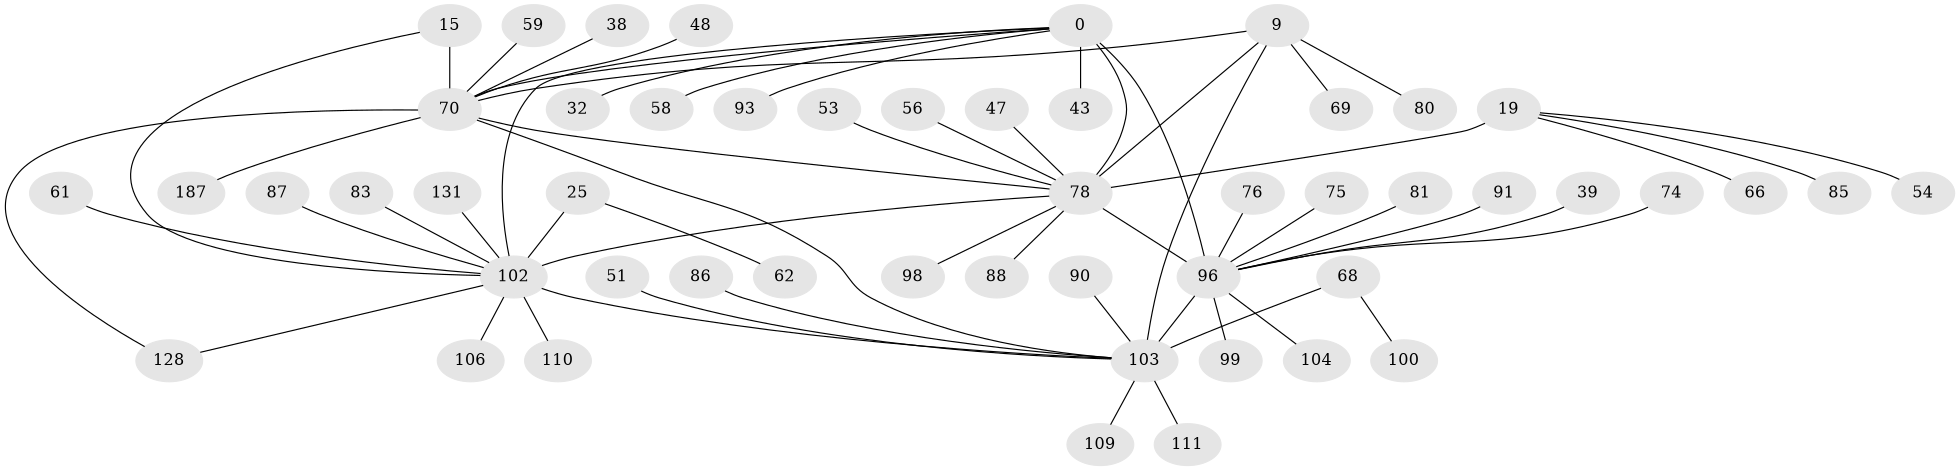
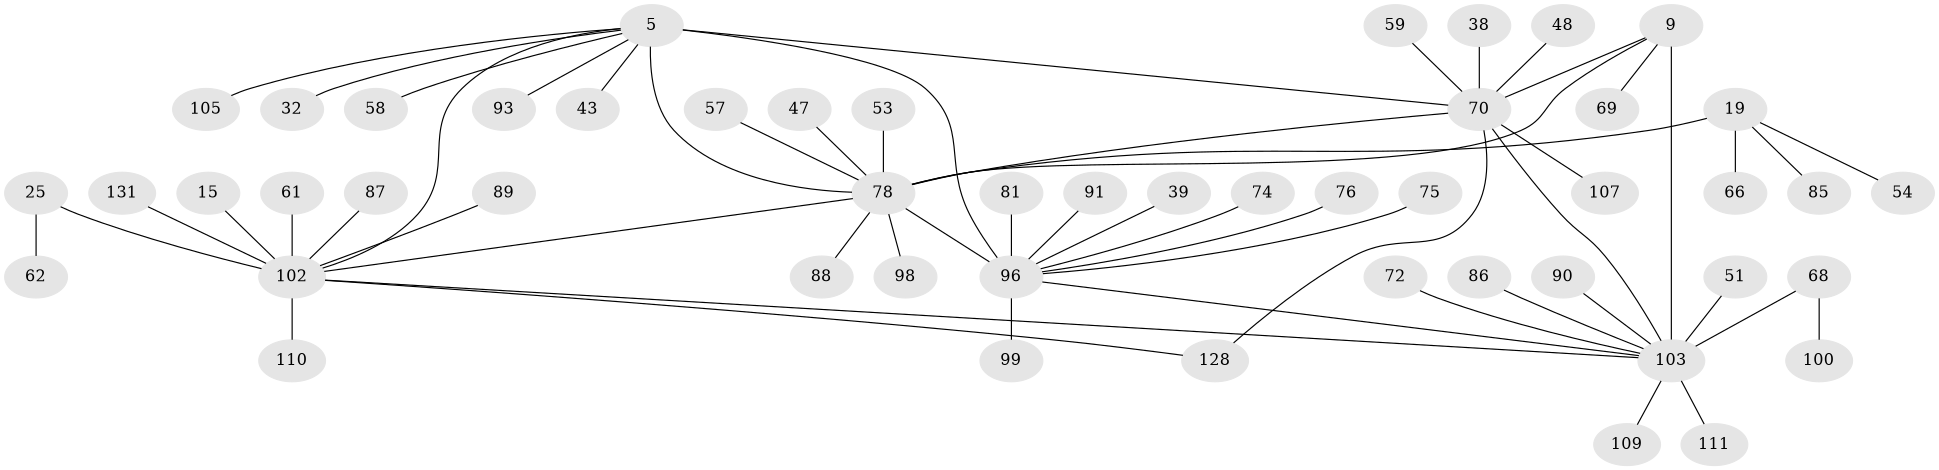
(1081, 26) -> (652, 26)
(450, 68) -> none
none -> (206, 109)
(913, 109) -> (716, 109)
(1425, 109) -> none
(191, 193) -> (1605, 193)
(361, 193) -> (504, 193)
none -> (1396, 277)
(471, 361) -> none
(1317, 361) -> none
